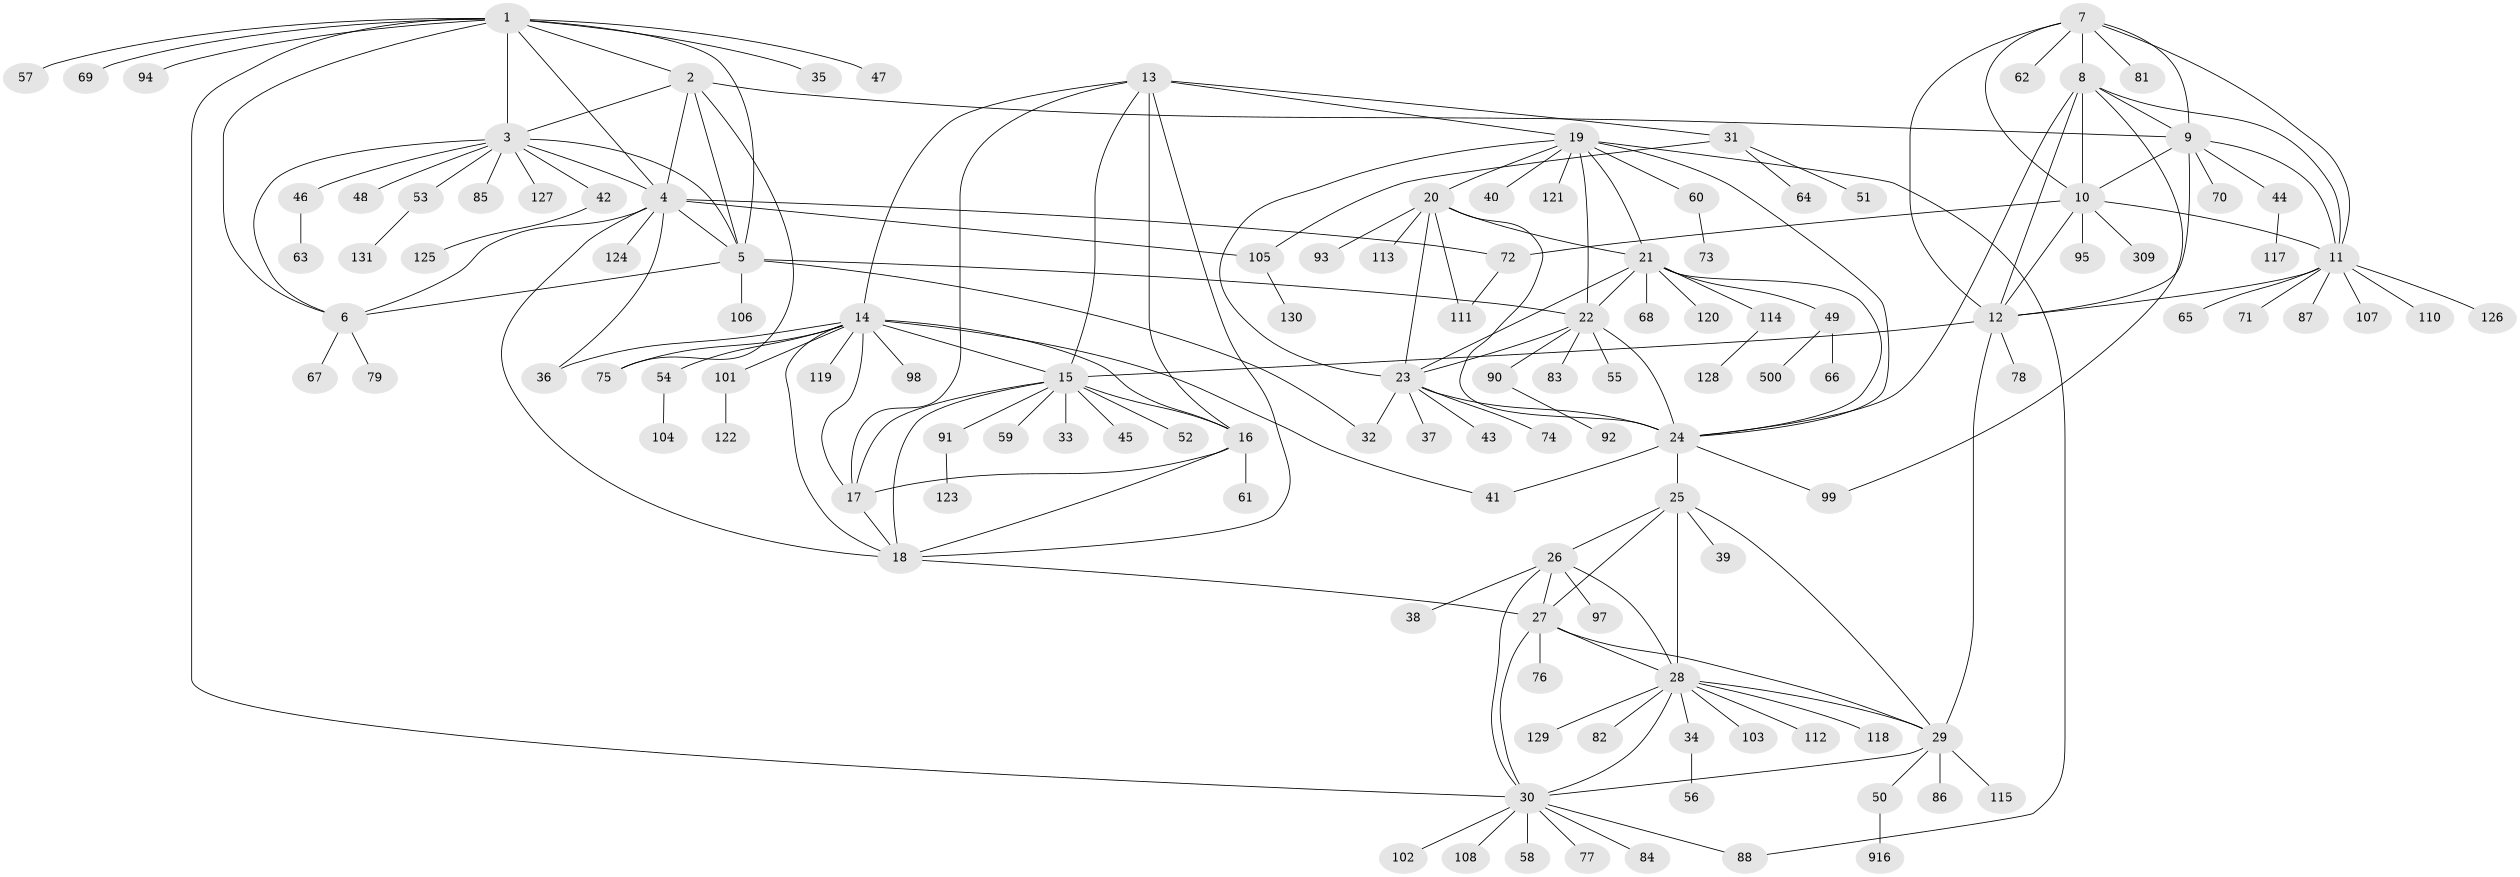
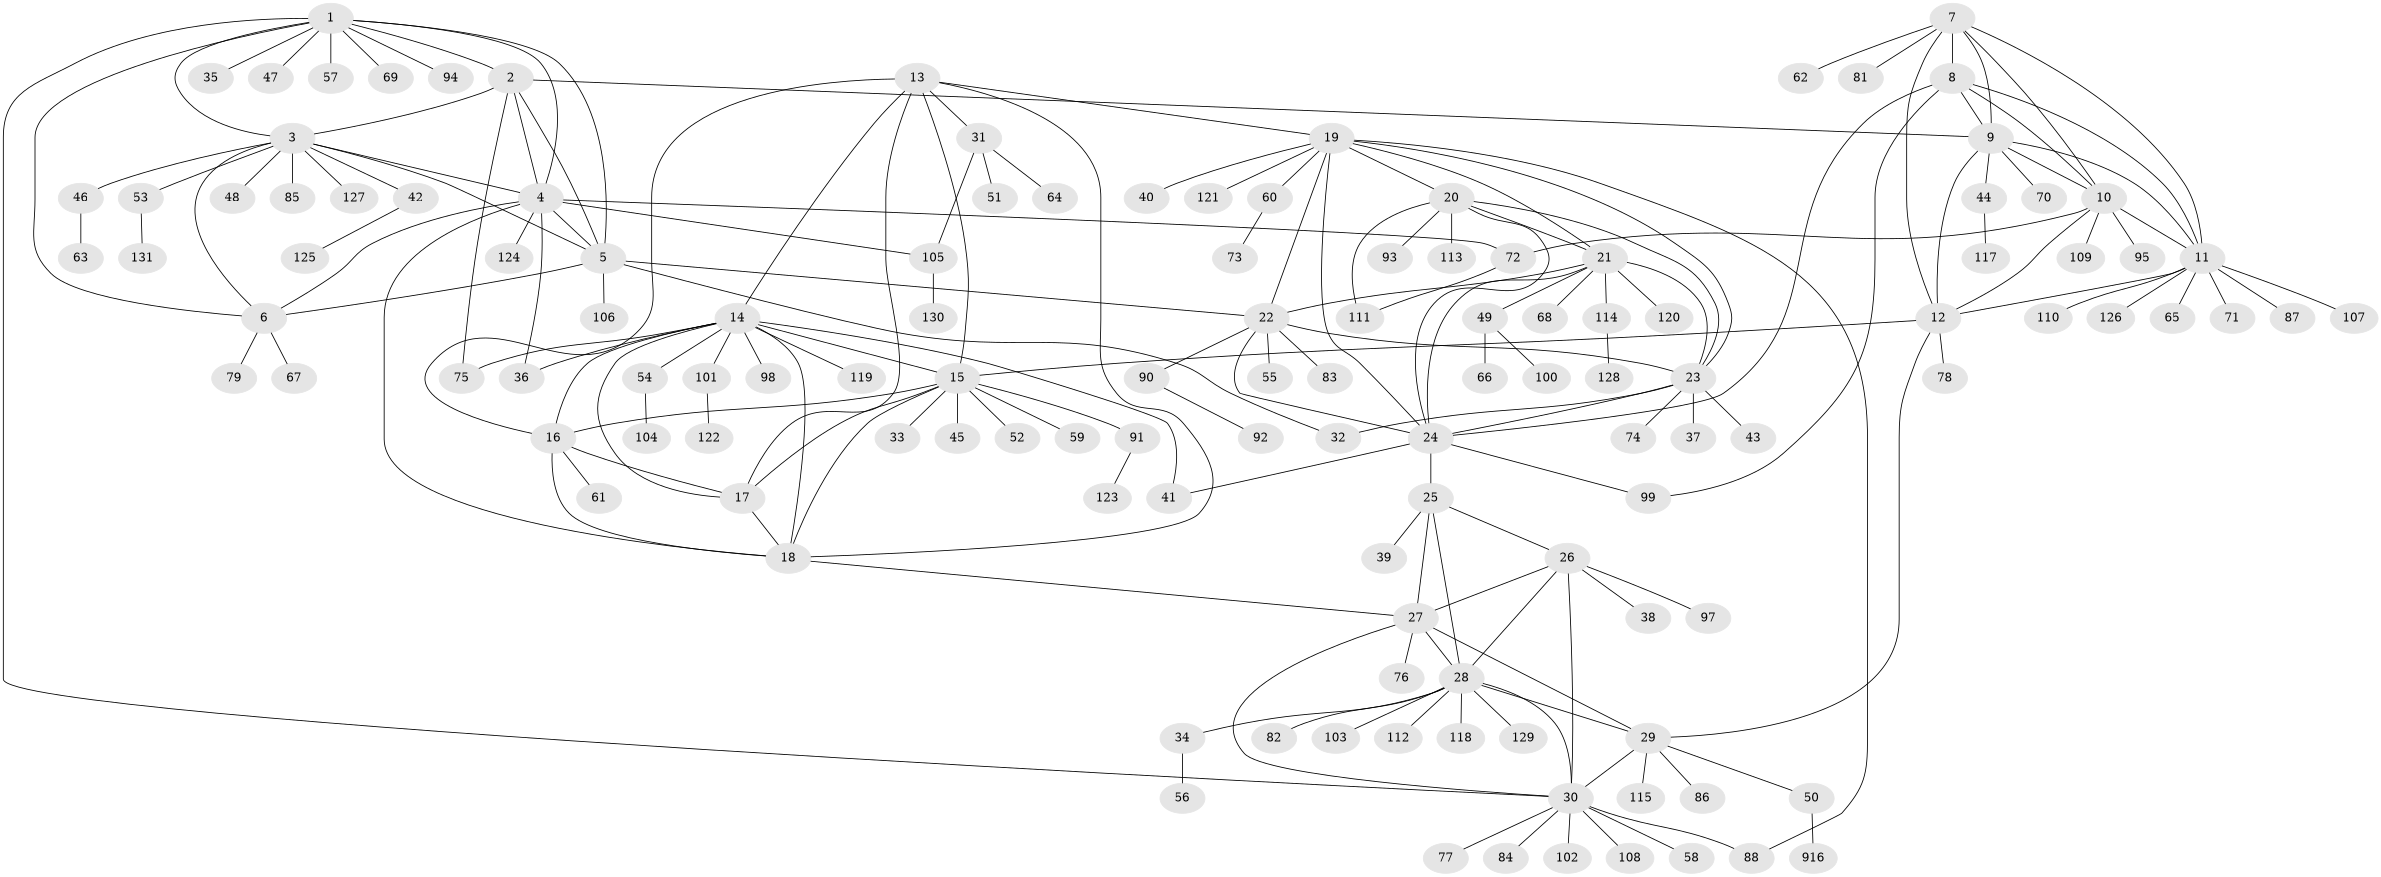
(2041, 193) -> none
(2144, 258) -> (2081, 258)
(1771, 378) -> (1547, 378)
(1822, 605) -> none
